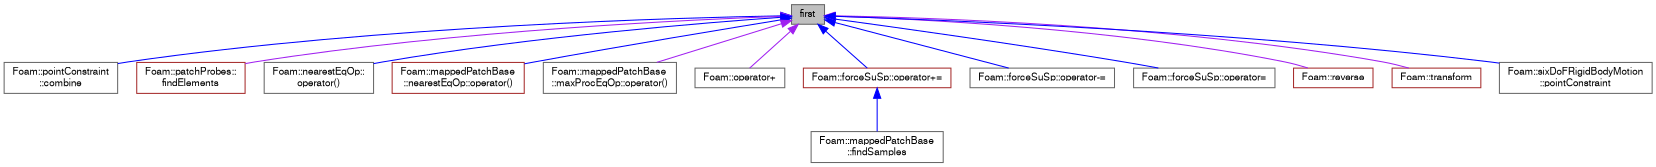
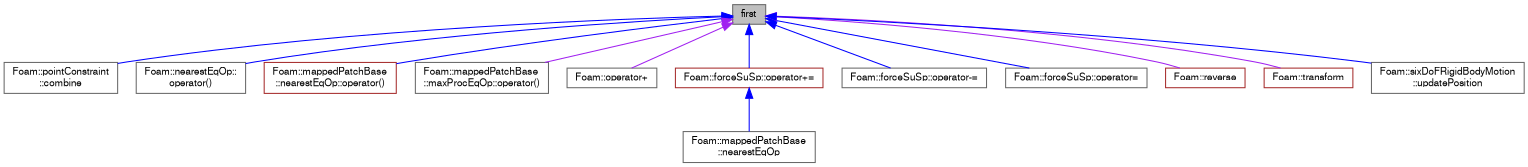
(191, 78) -> none
(1576, 78) -> (1448, 78)
(877, 147) -> (749, 147)
